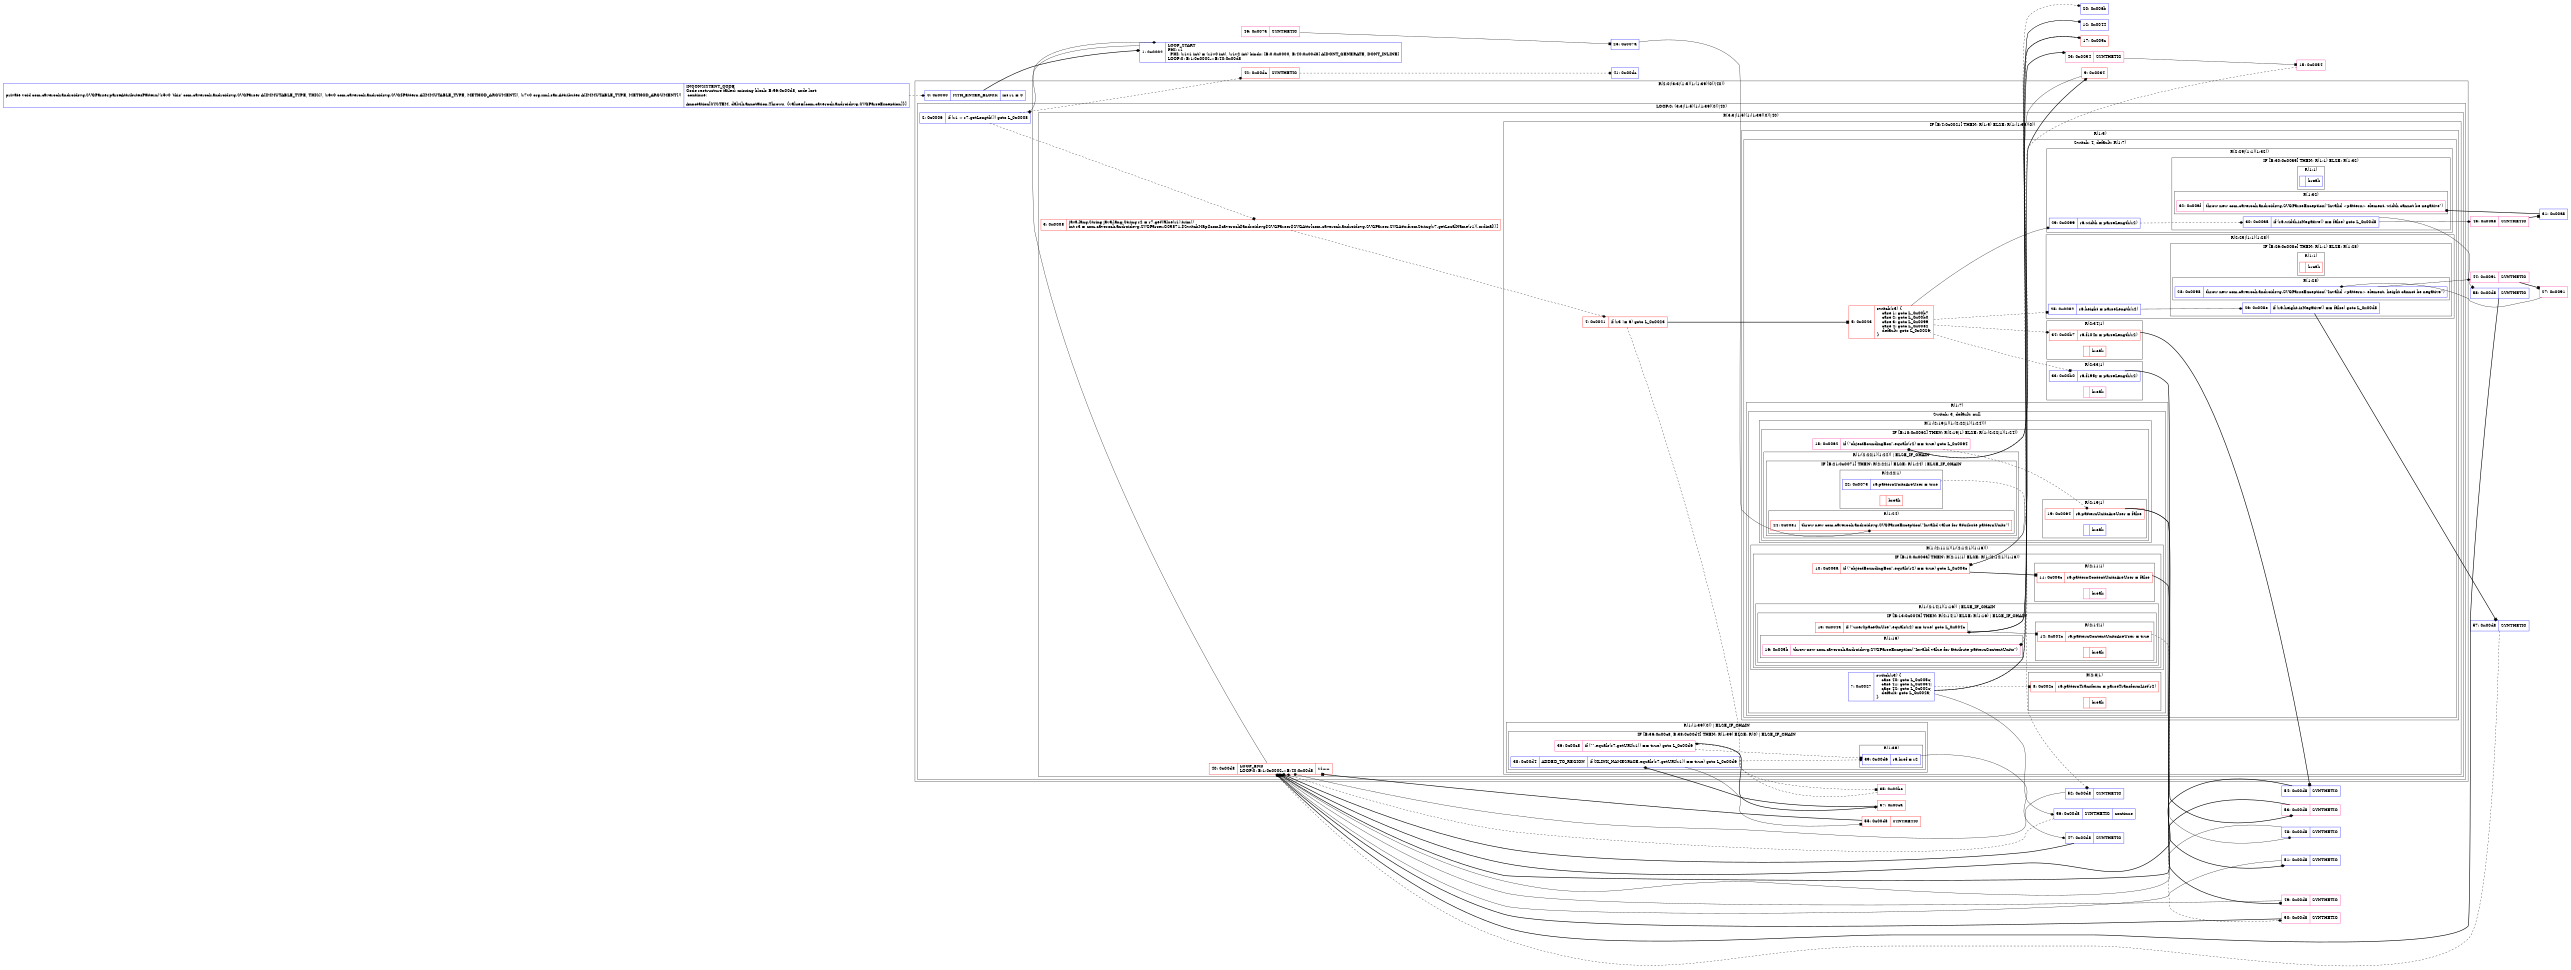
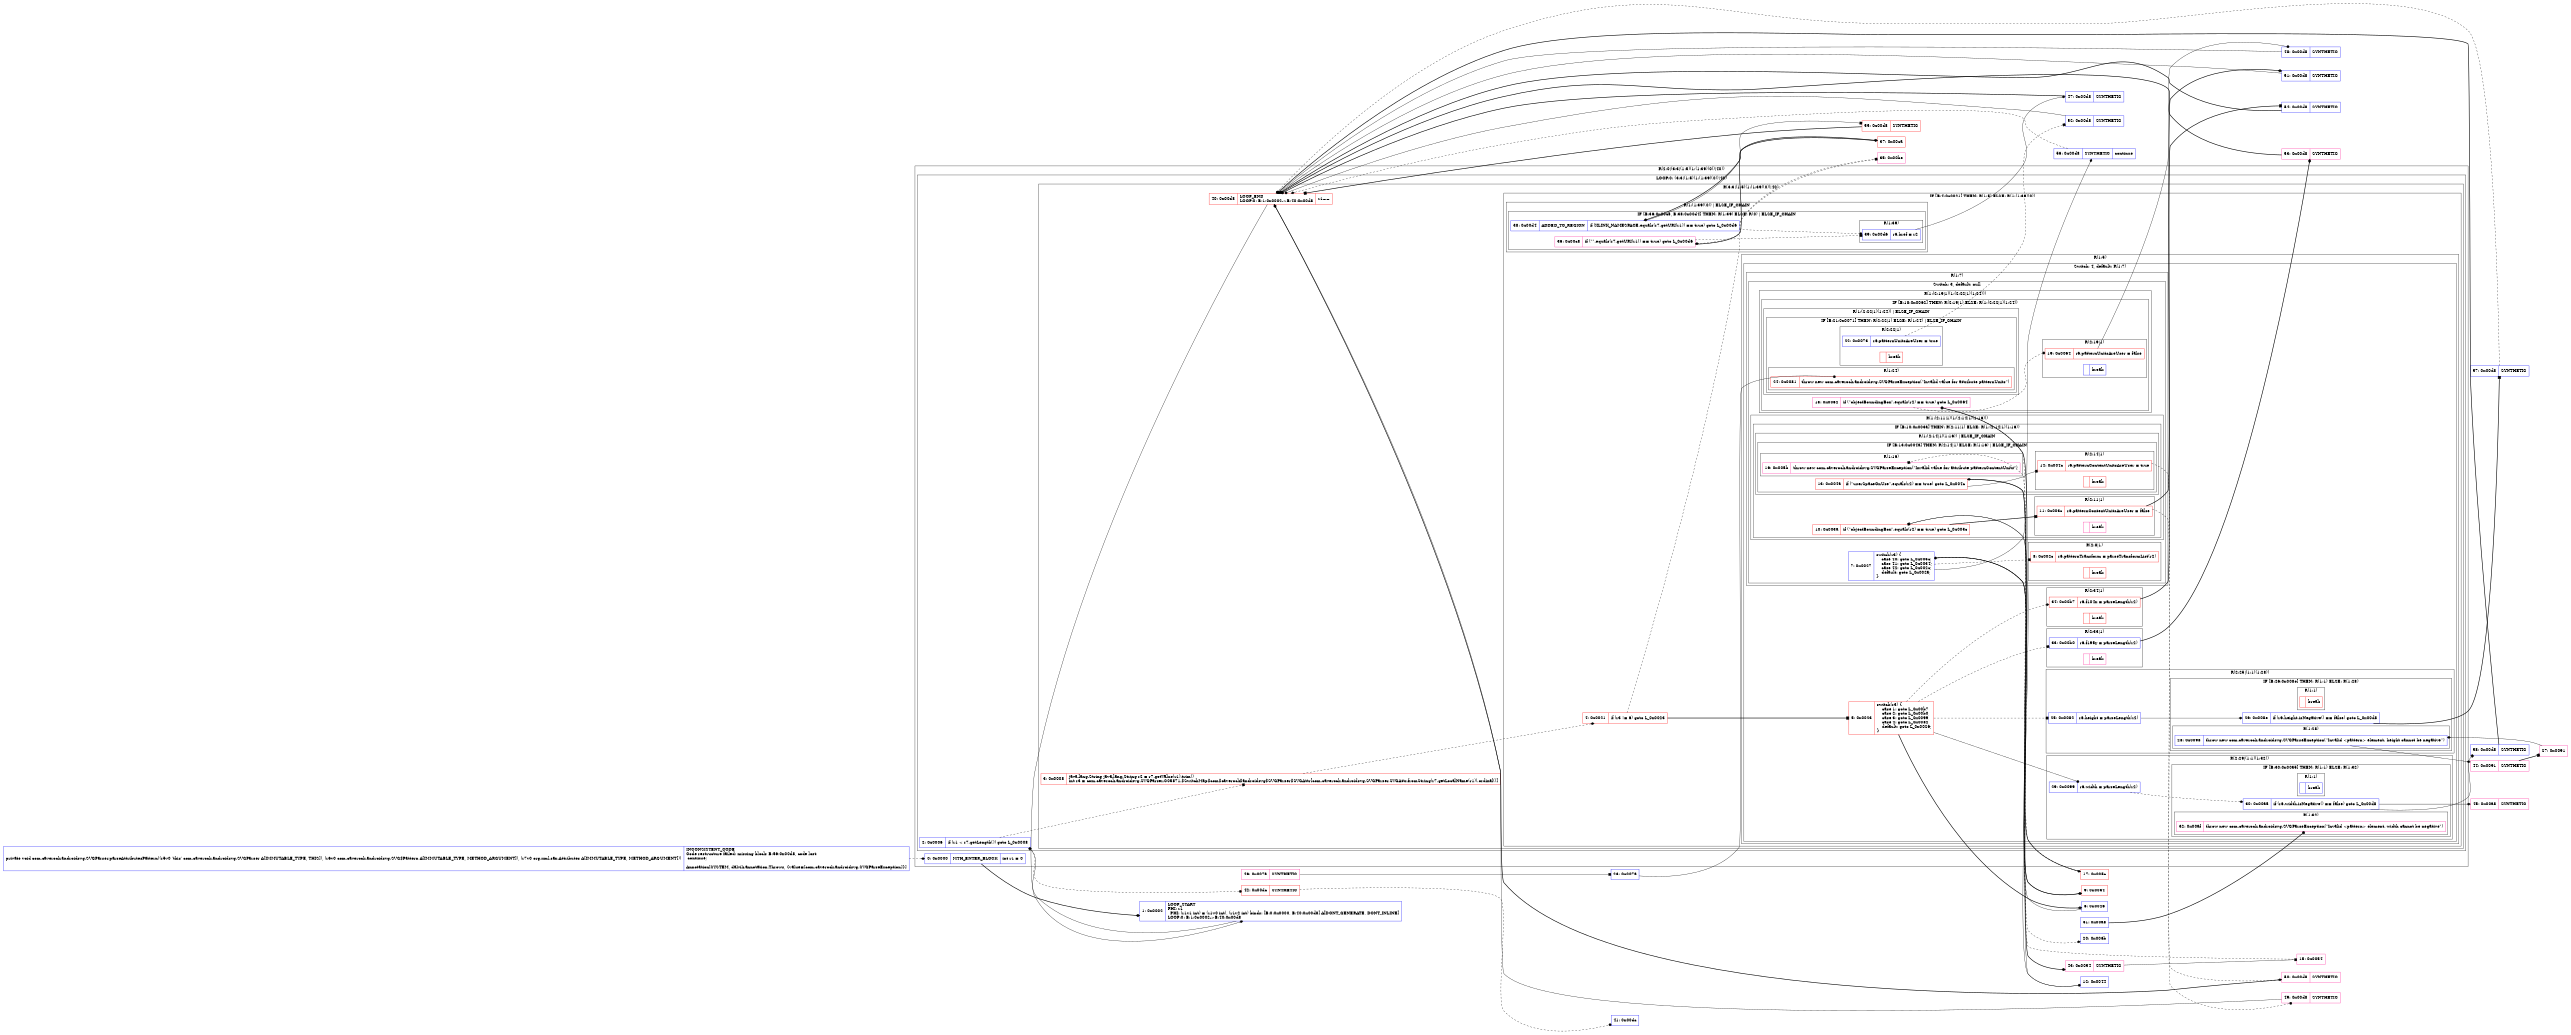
(2533, 217) -> none
(2169, 717) -> (2169, 251)
(2172, 870) -> (2169, 806)
none -> (2095, 906)
